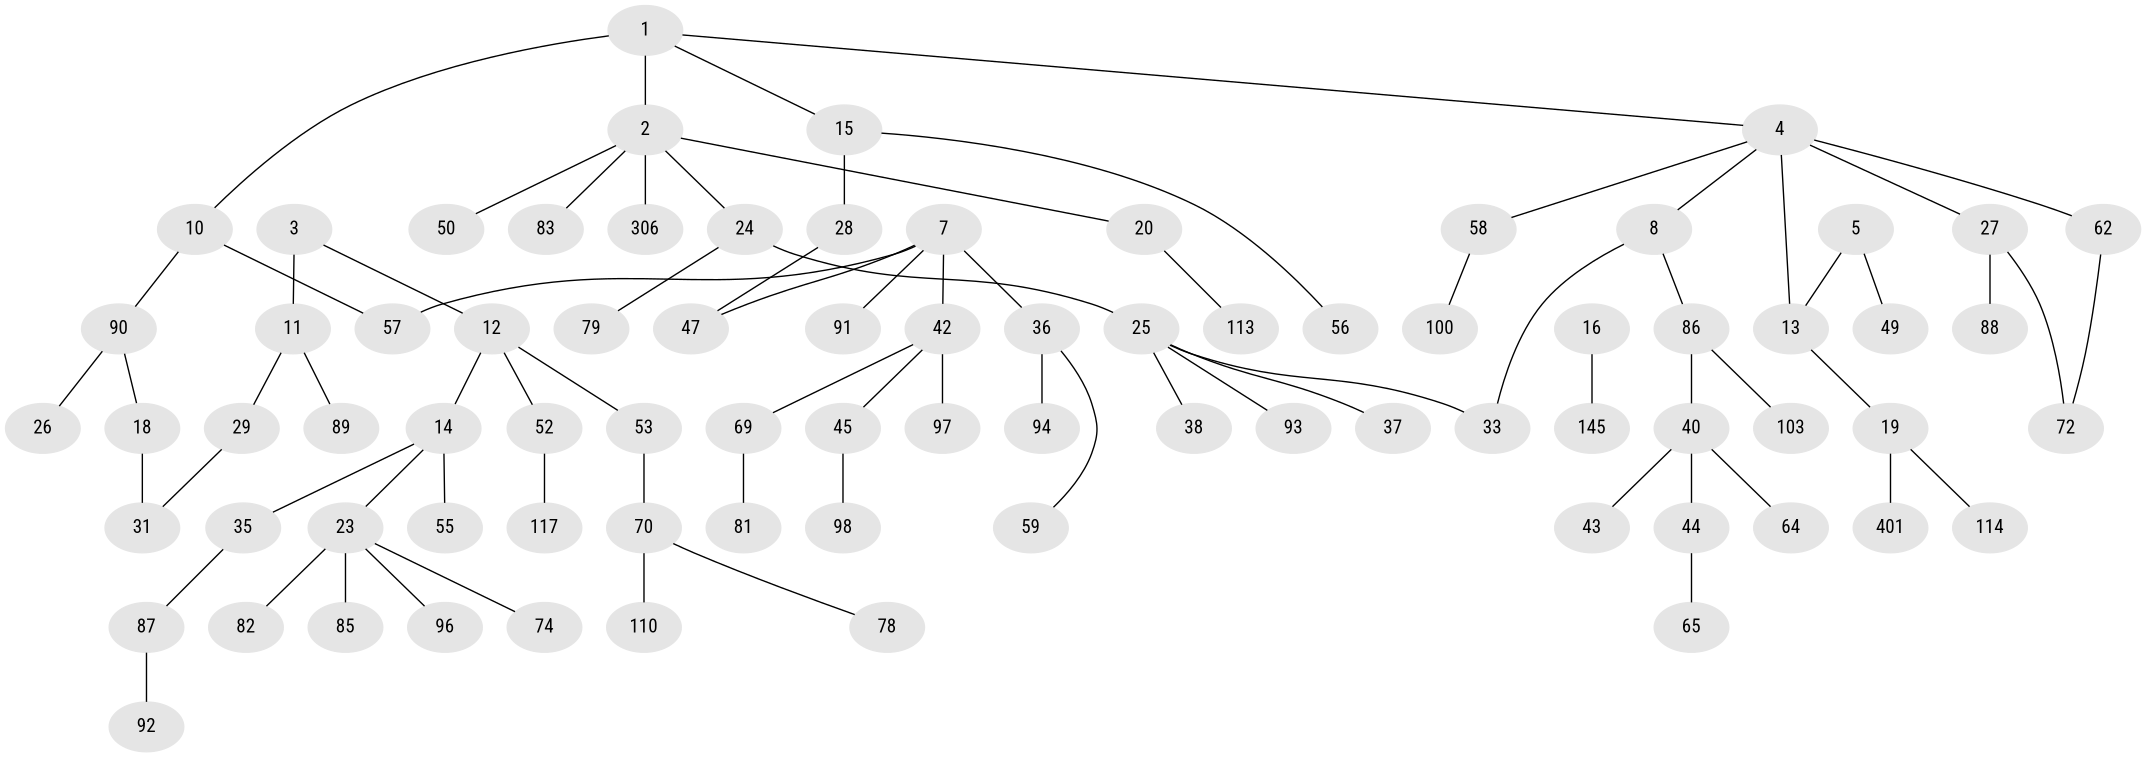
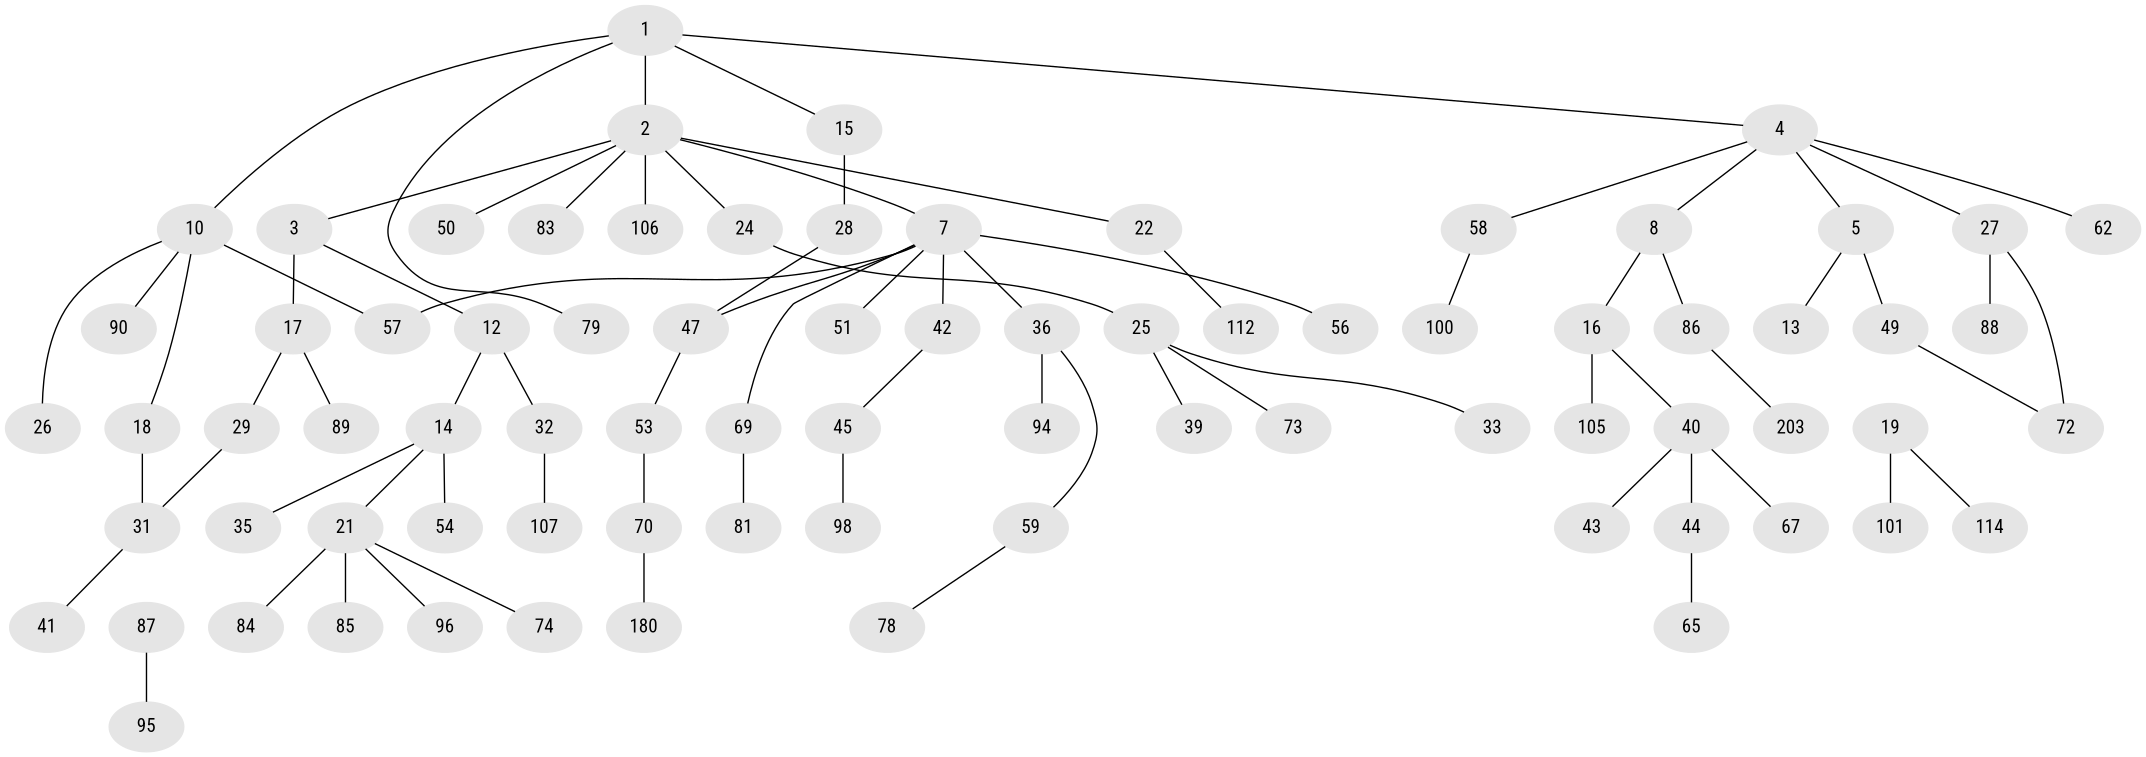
none -> (799, 172)
(1121, 176) -> (1148, 266)
none -> (470, 180)
(645, 229) -> (645, 229)
(1144, 229) -> (1144, 229)
(1785, 229) -> (1818, 180)
(683, 270) -> (408, 187)
(1540, 307) -> (1623, 279)
(293, 329) -> (293, 329)
(843, 329) -> (843, 329)
(1241, 329) -> (1241, 329)
(2090, 330) -> (1978, 379)
(131, 378) -> (175, 330)
(81, 379) -> (72, 301)
(568, 379) -> (668, 378)
(843, 379) -> (804, 298)
(1692, 379) -> (1642, 379)
(1841, 379) -> none
(544, 428) -> (544, 428)
(942, 428) -> none
(1194, 428) -> (1194, 428)
(1294, 428) -> (1294, 428)
(1393, 428) -> none
(1592, 428) -> (1592, 428)
(1791, 428) -> (1791, 428)
(345, 528) -> (345, 528)
(445, 528) -> (445, 528)
(544, 528) -> (544, 528)
(1791, 528) -> (1791, 528)
(1890, 528) -> (1890, 528)
(195, 578) -> none
(763, 581) -> (959, 578)
none -> (47, 627)
(246, 627) -> (246, 627)
(644, 627) -> (644, 627)
(146, 727) -> (146, 727)
